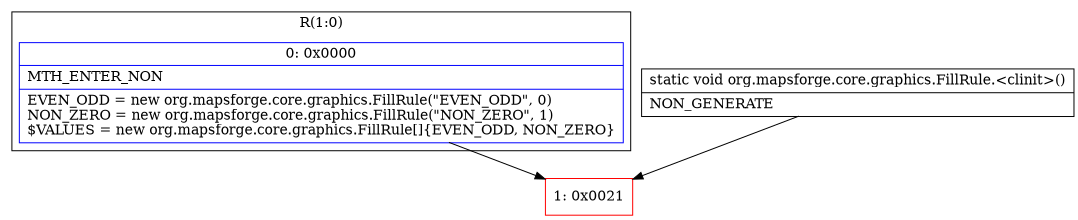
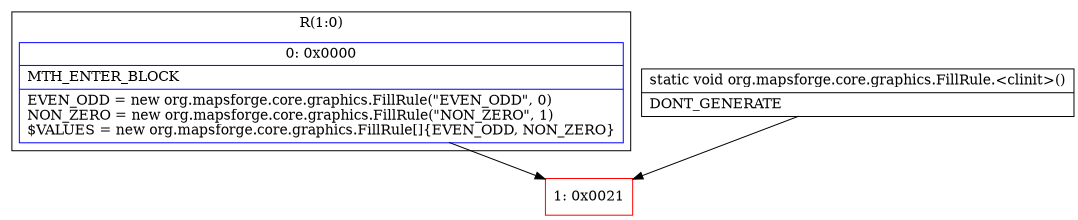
(95, 77) -> (104, 77)
(712, 104) -> (716, 104)
